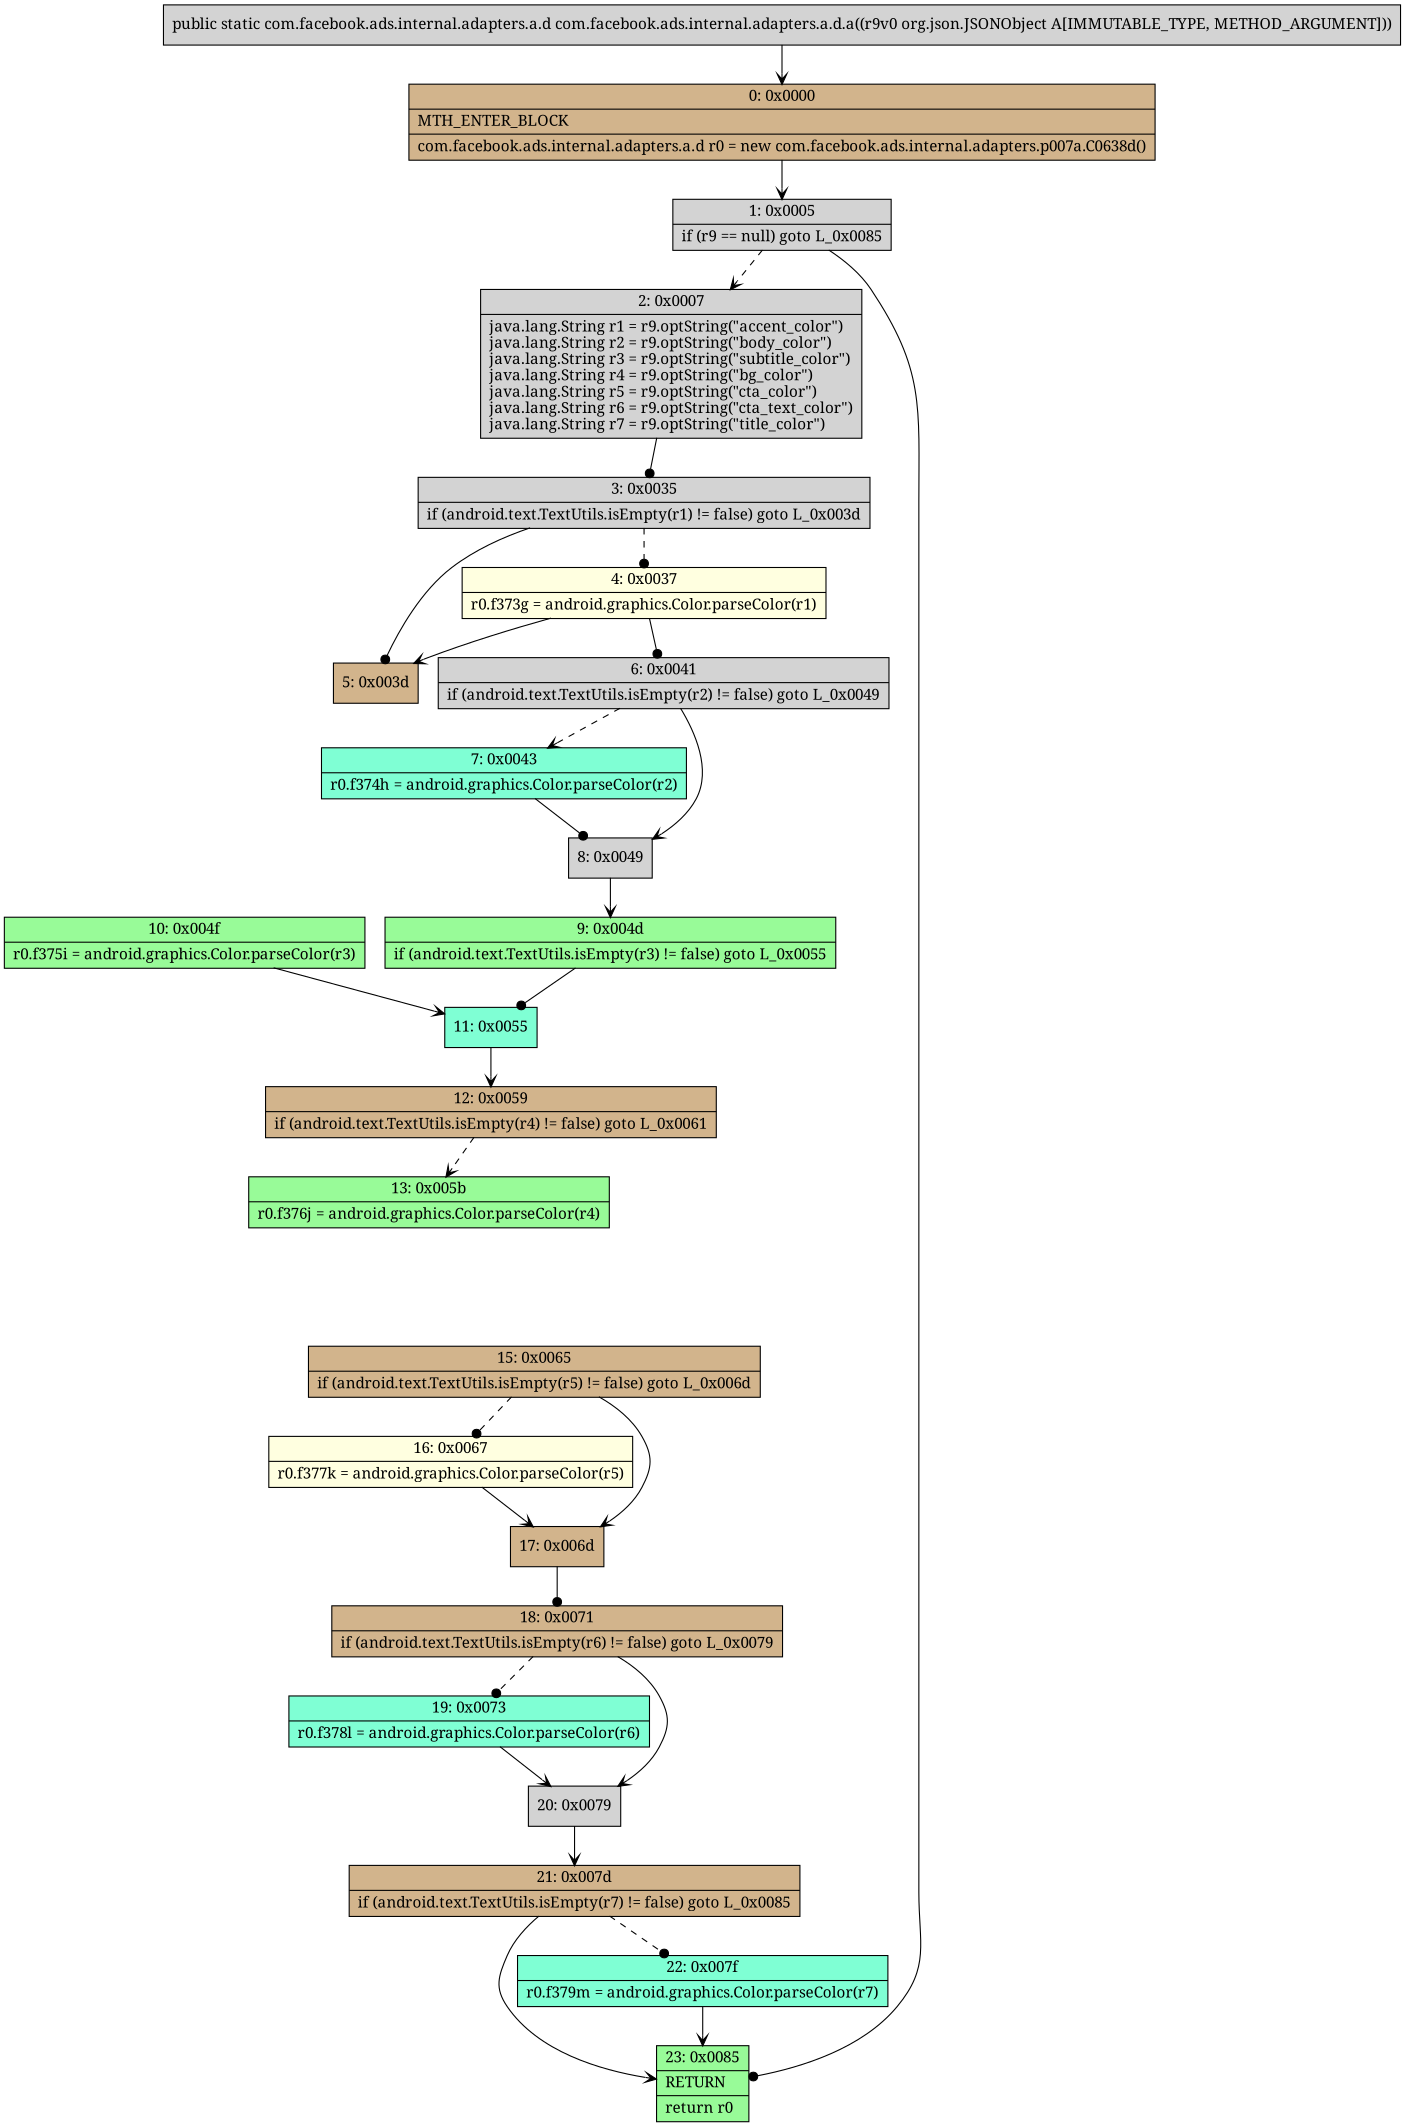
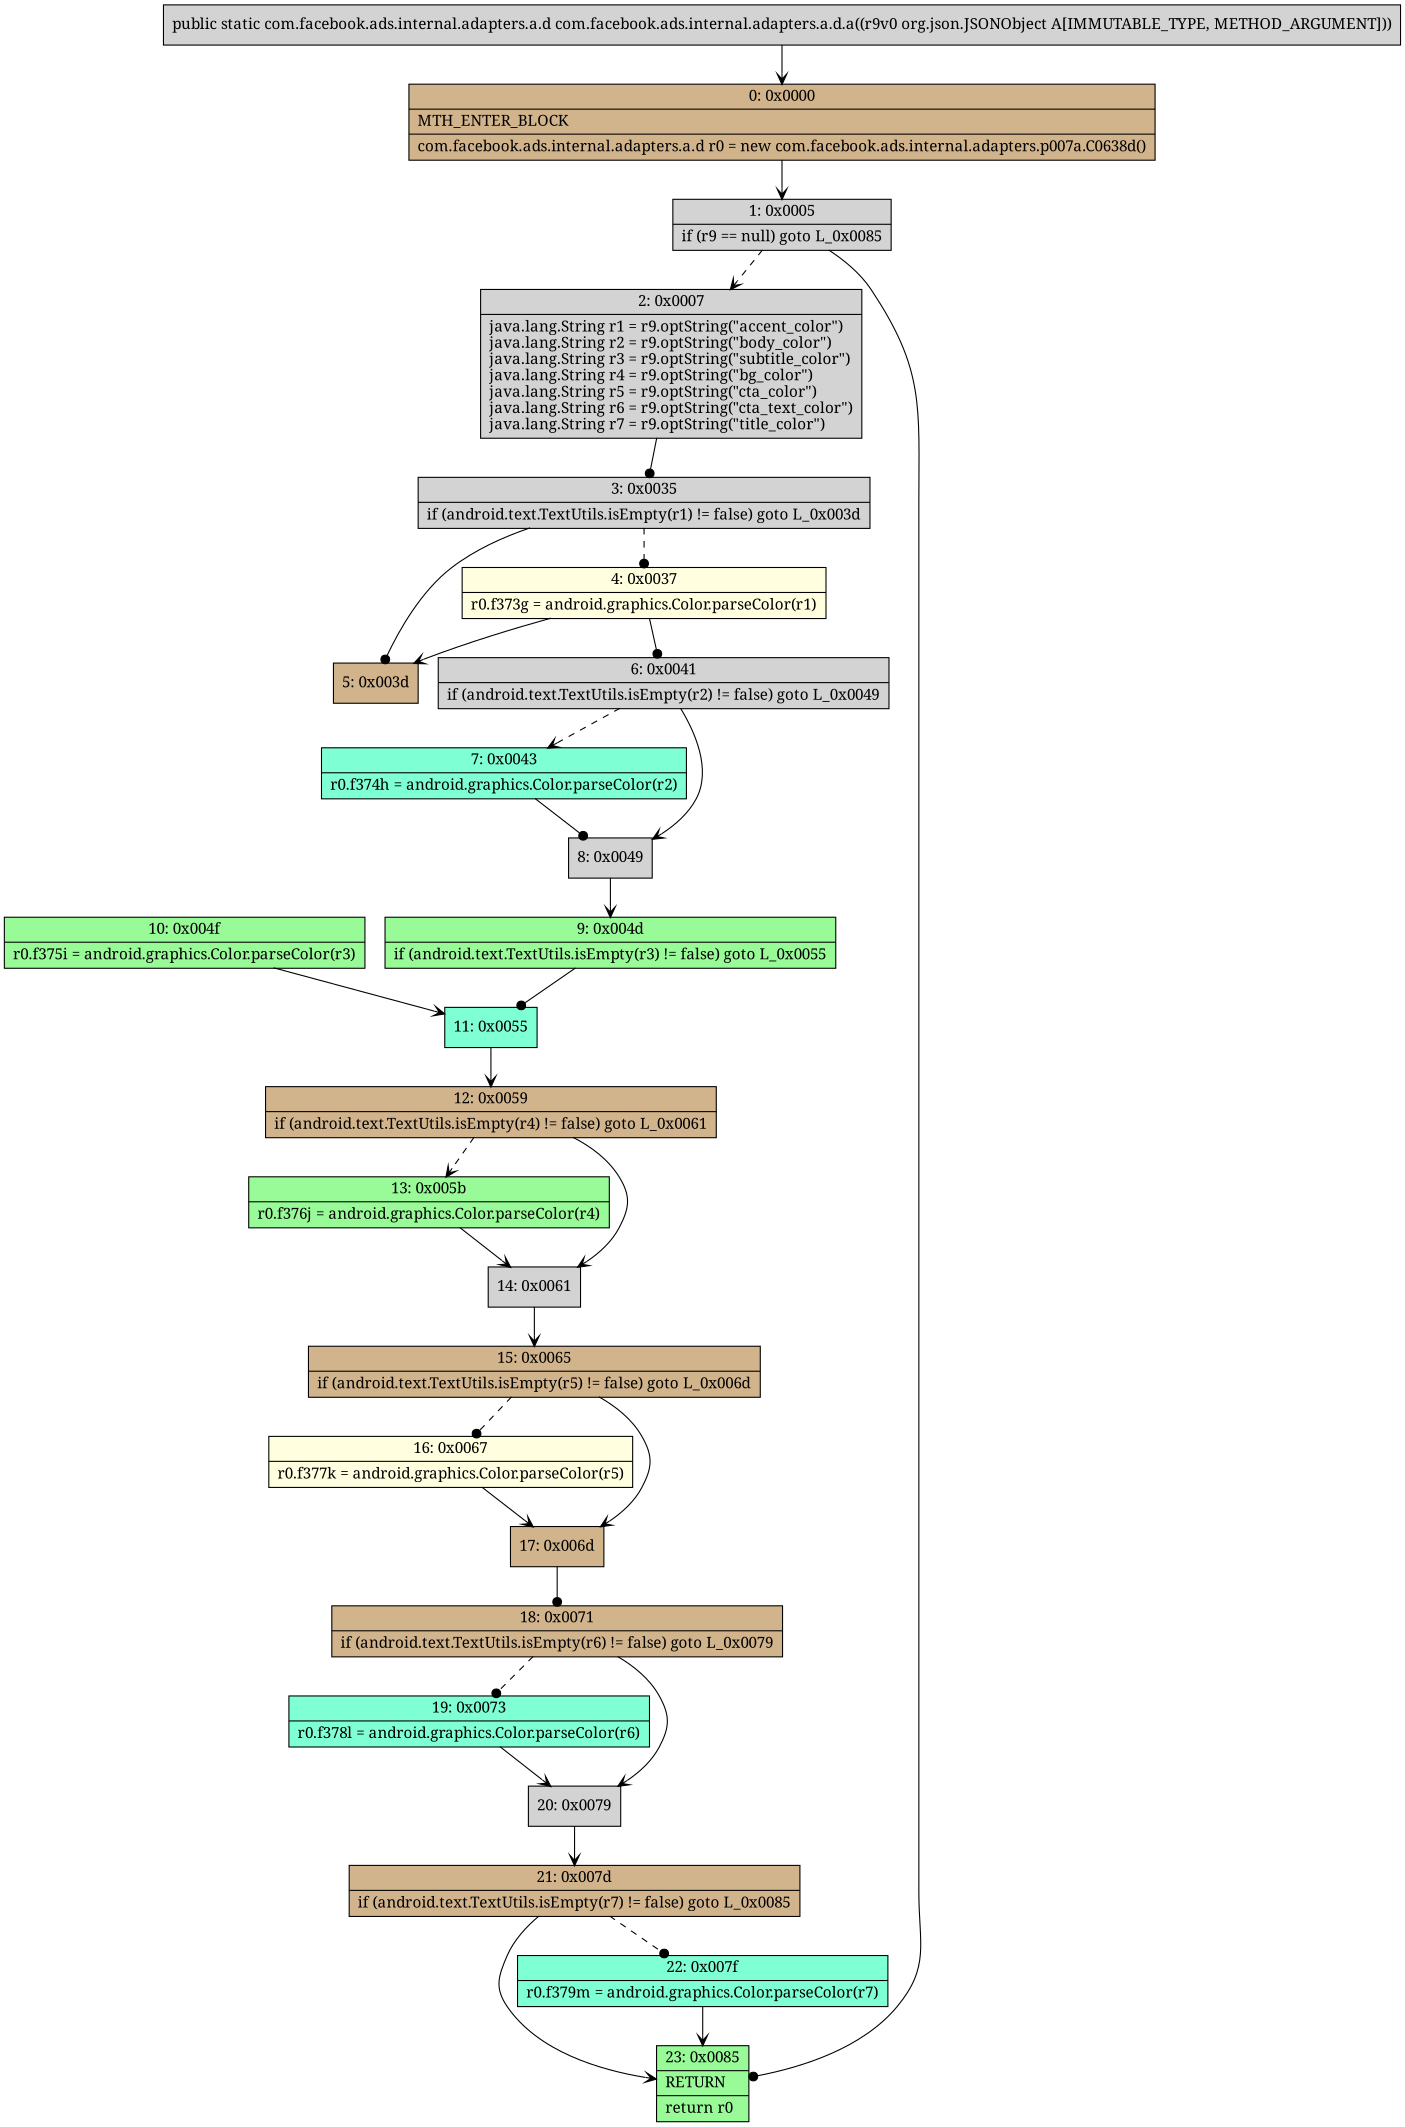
none -> (534, 1287)
